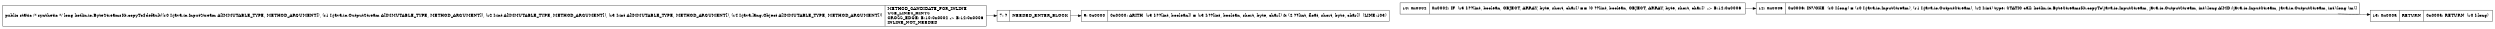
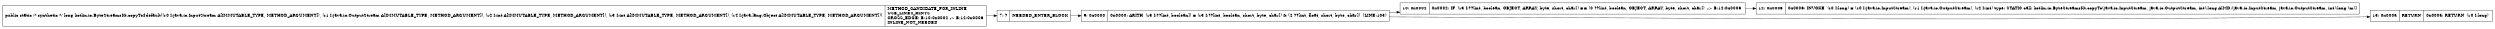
none -> (1393, 12)
(2352, 14) -> (1878, 19)
